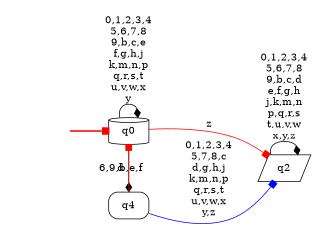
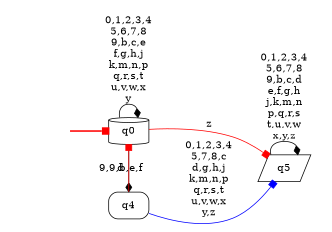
(121, 168) -> (121, 168)
(284, 168) -> (284, 168)
